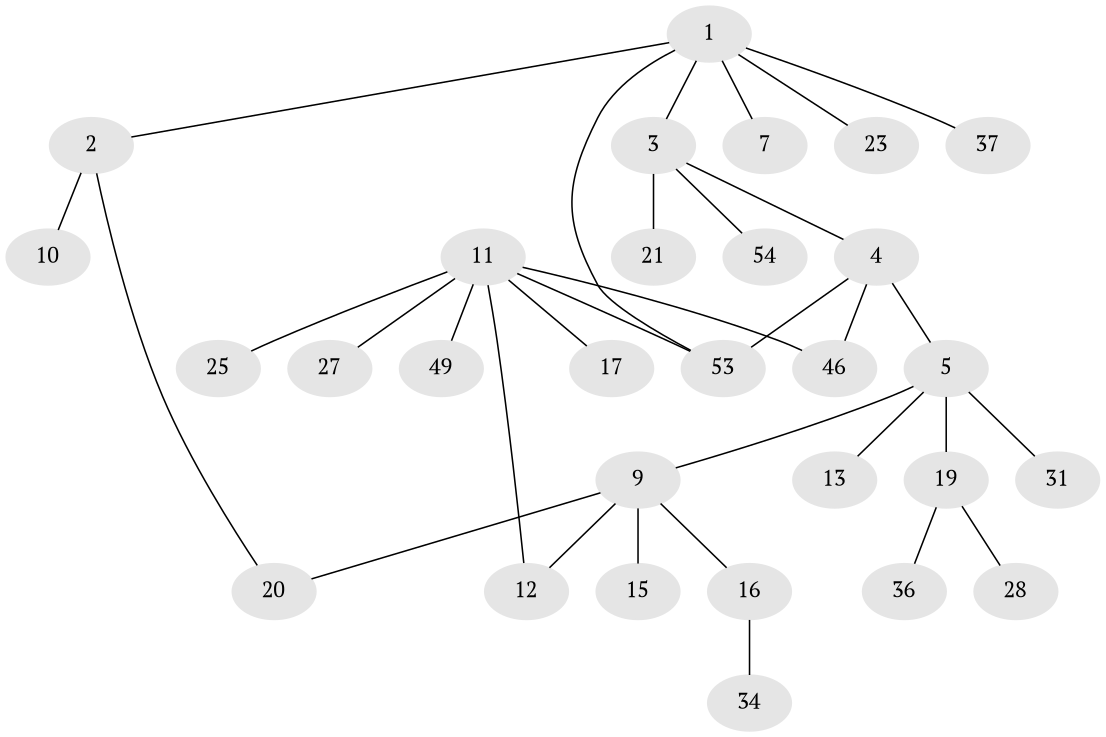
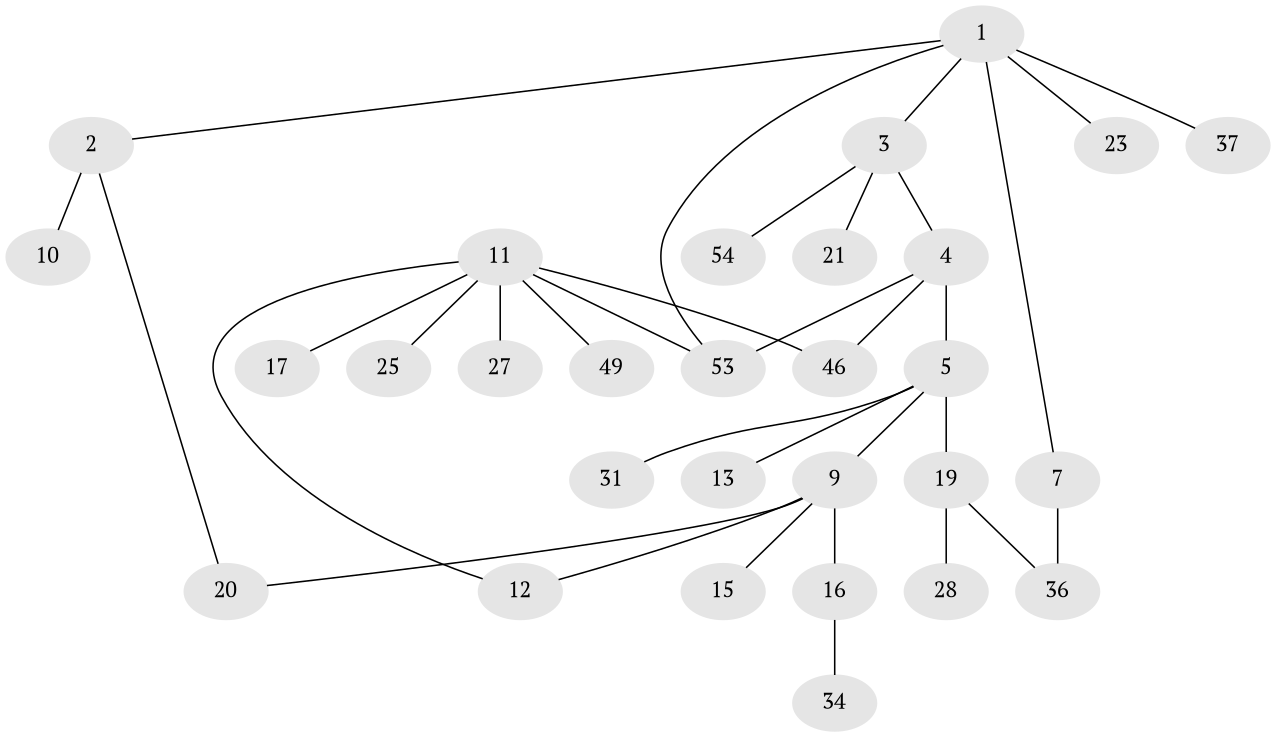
none -> (1058, 536)
